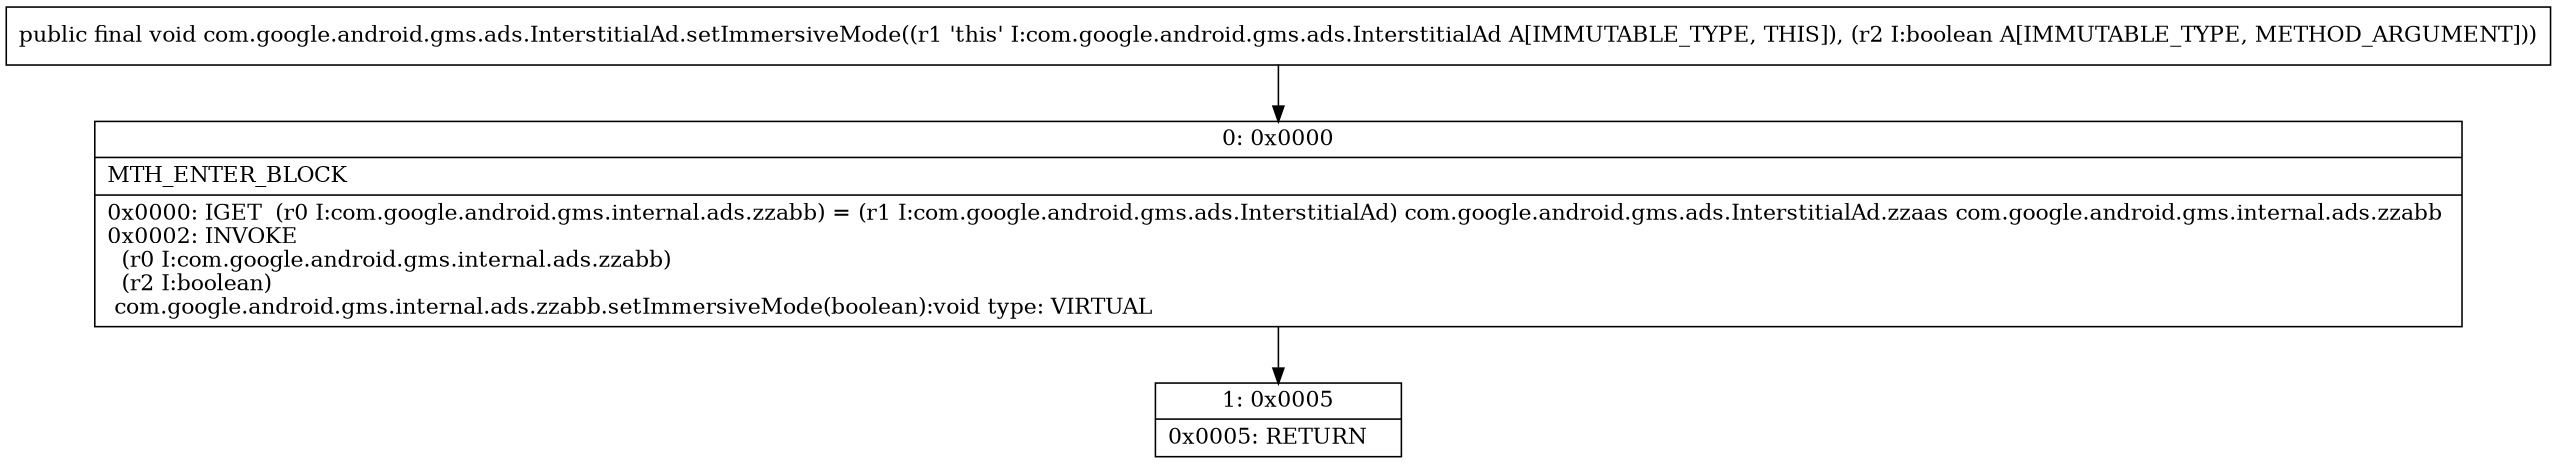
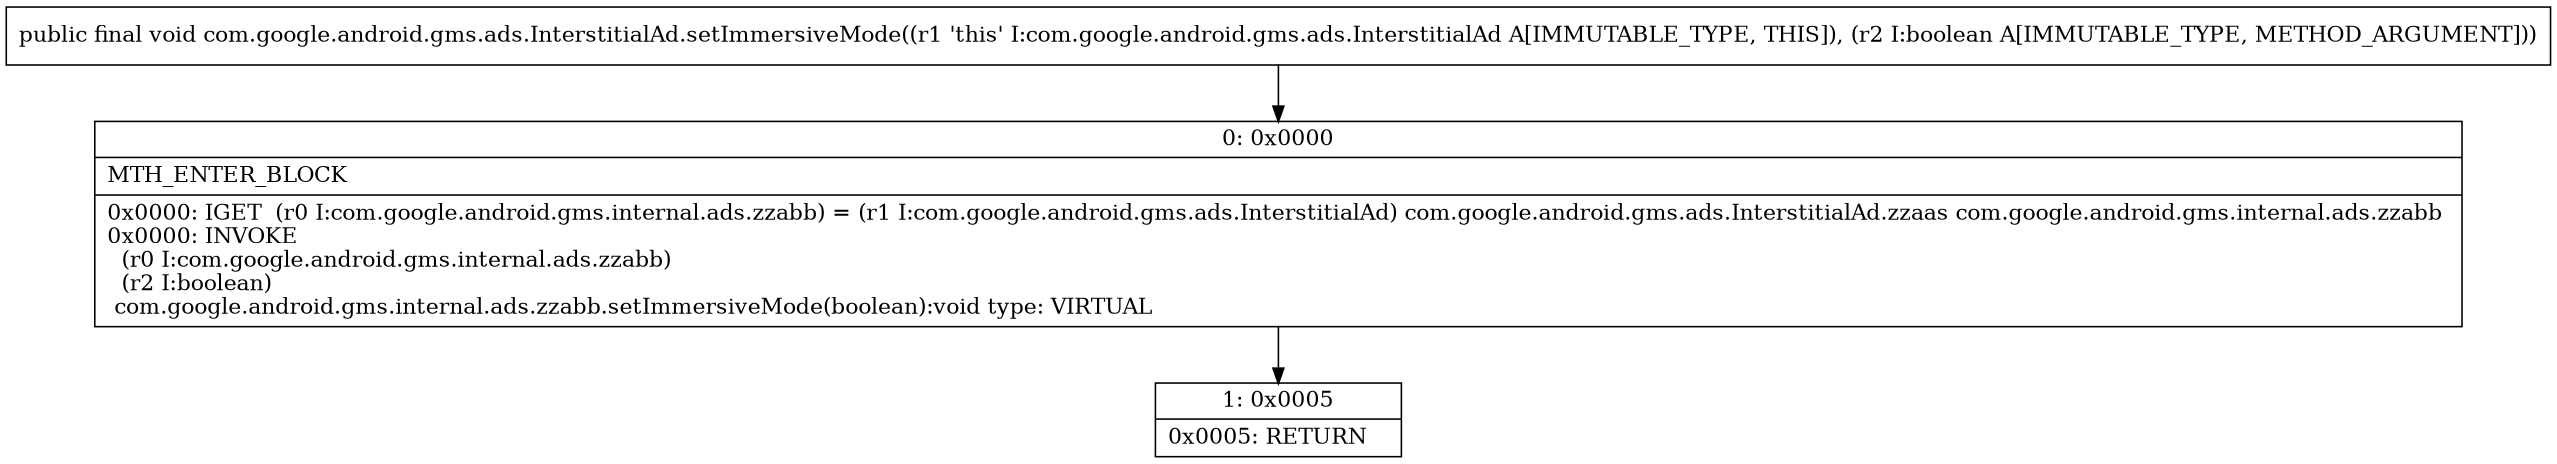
(210, 237) -> (210, 237)
